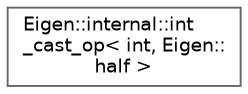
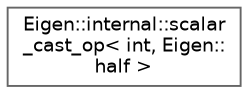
(124, 47) -> (124, 47)
